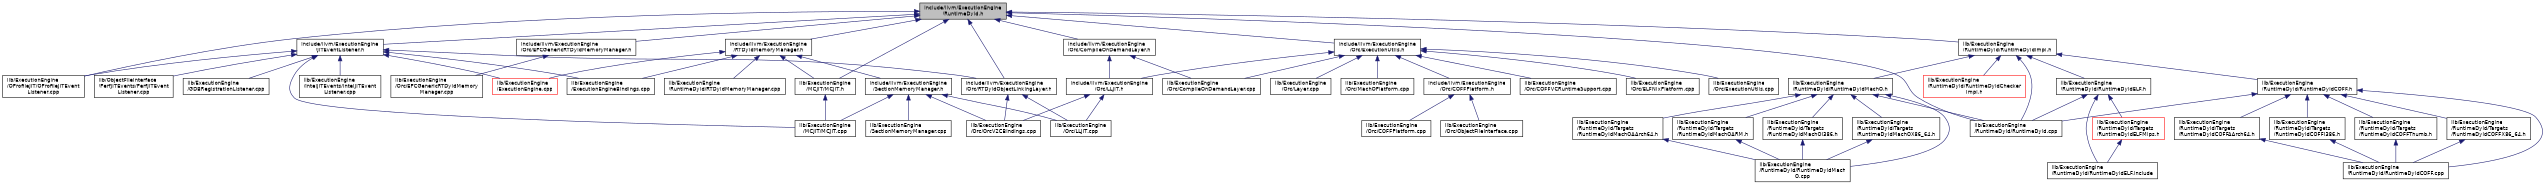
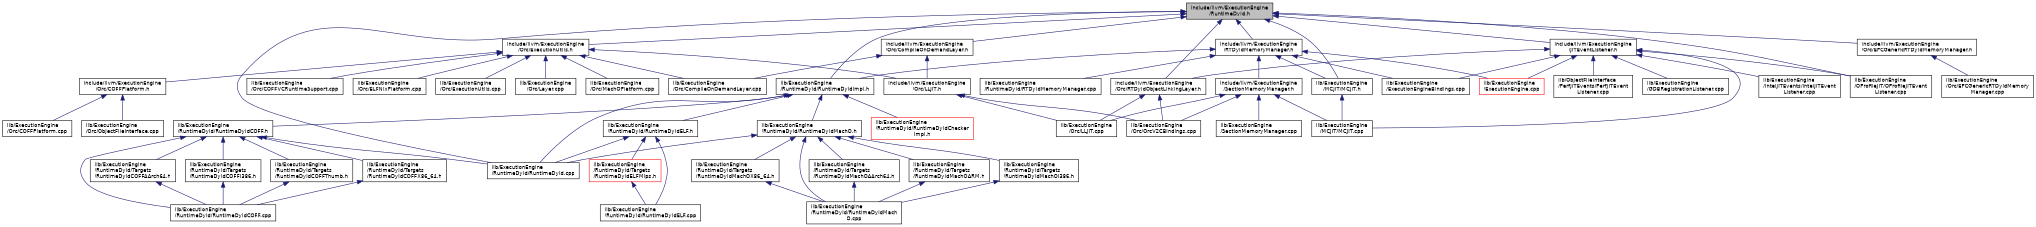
none -> (1034, 59)
(2102, 171) -> (650, 213)
